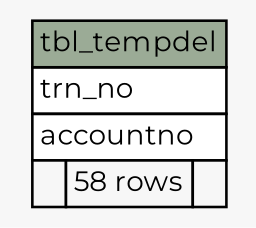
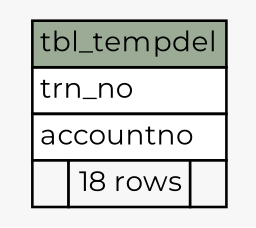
(129, 182) -> (131, 182)
